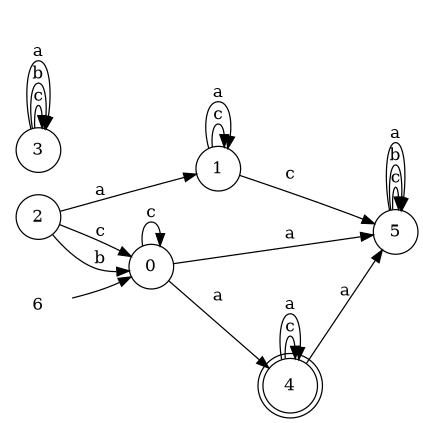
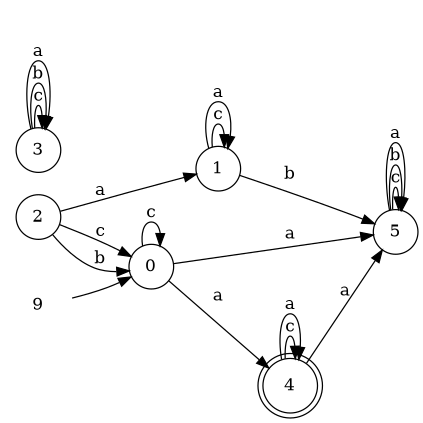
(290, 174) -> (290, 174)
(38, 305) -> (38, 305)
